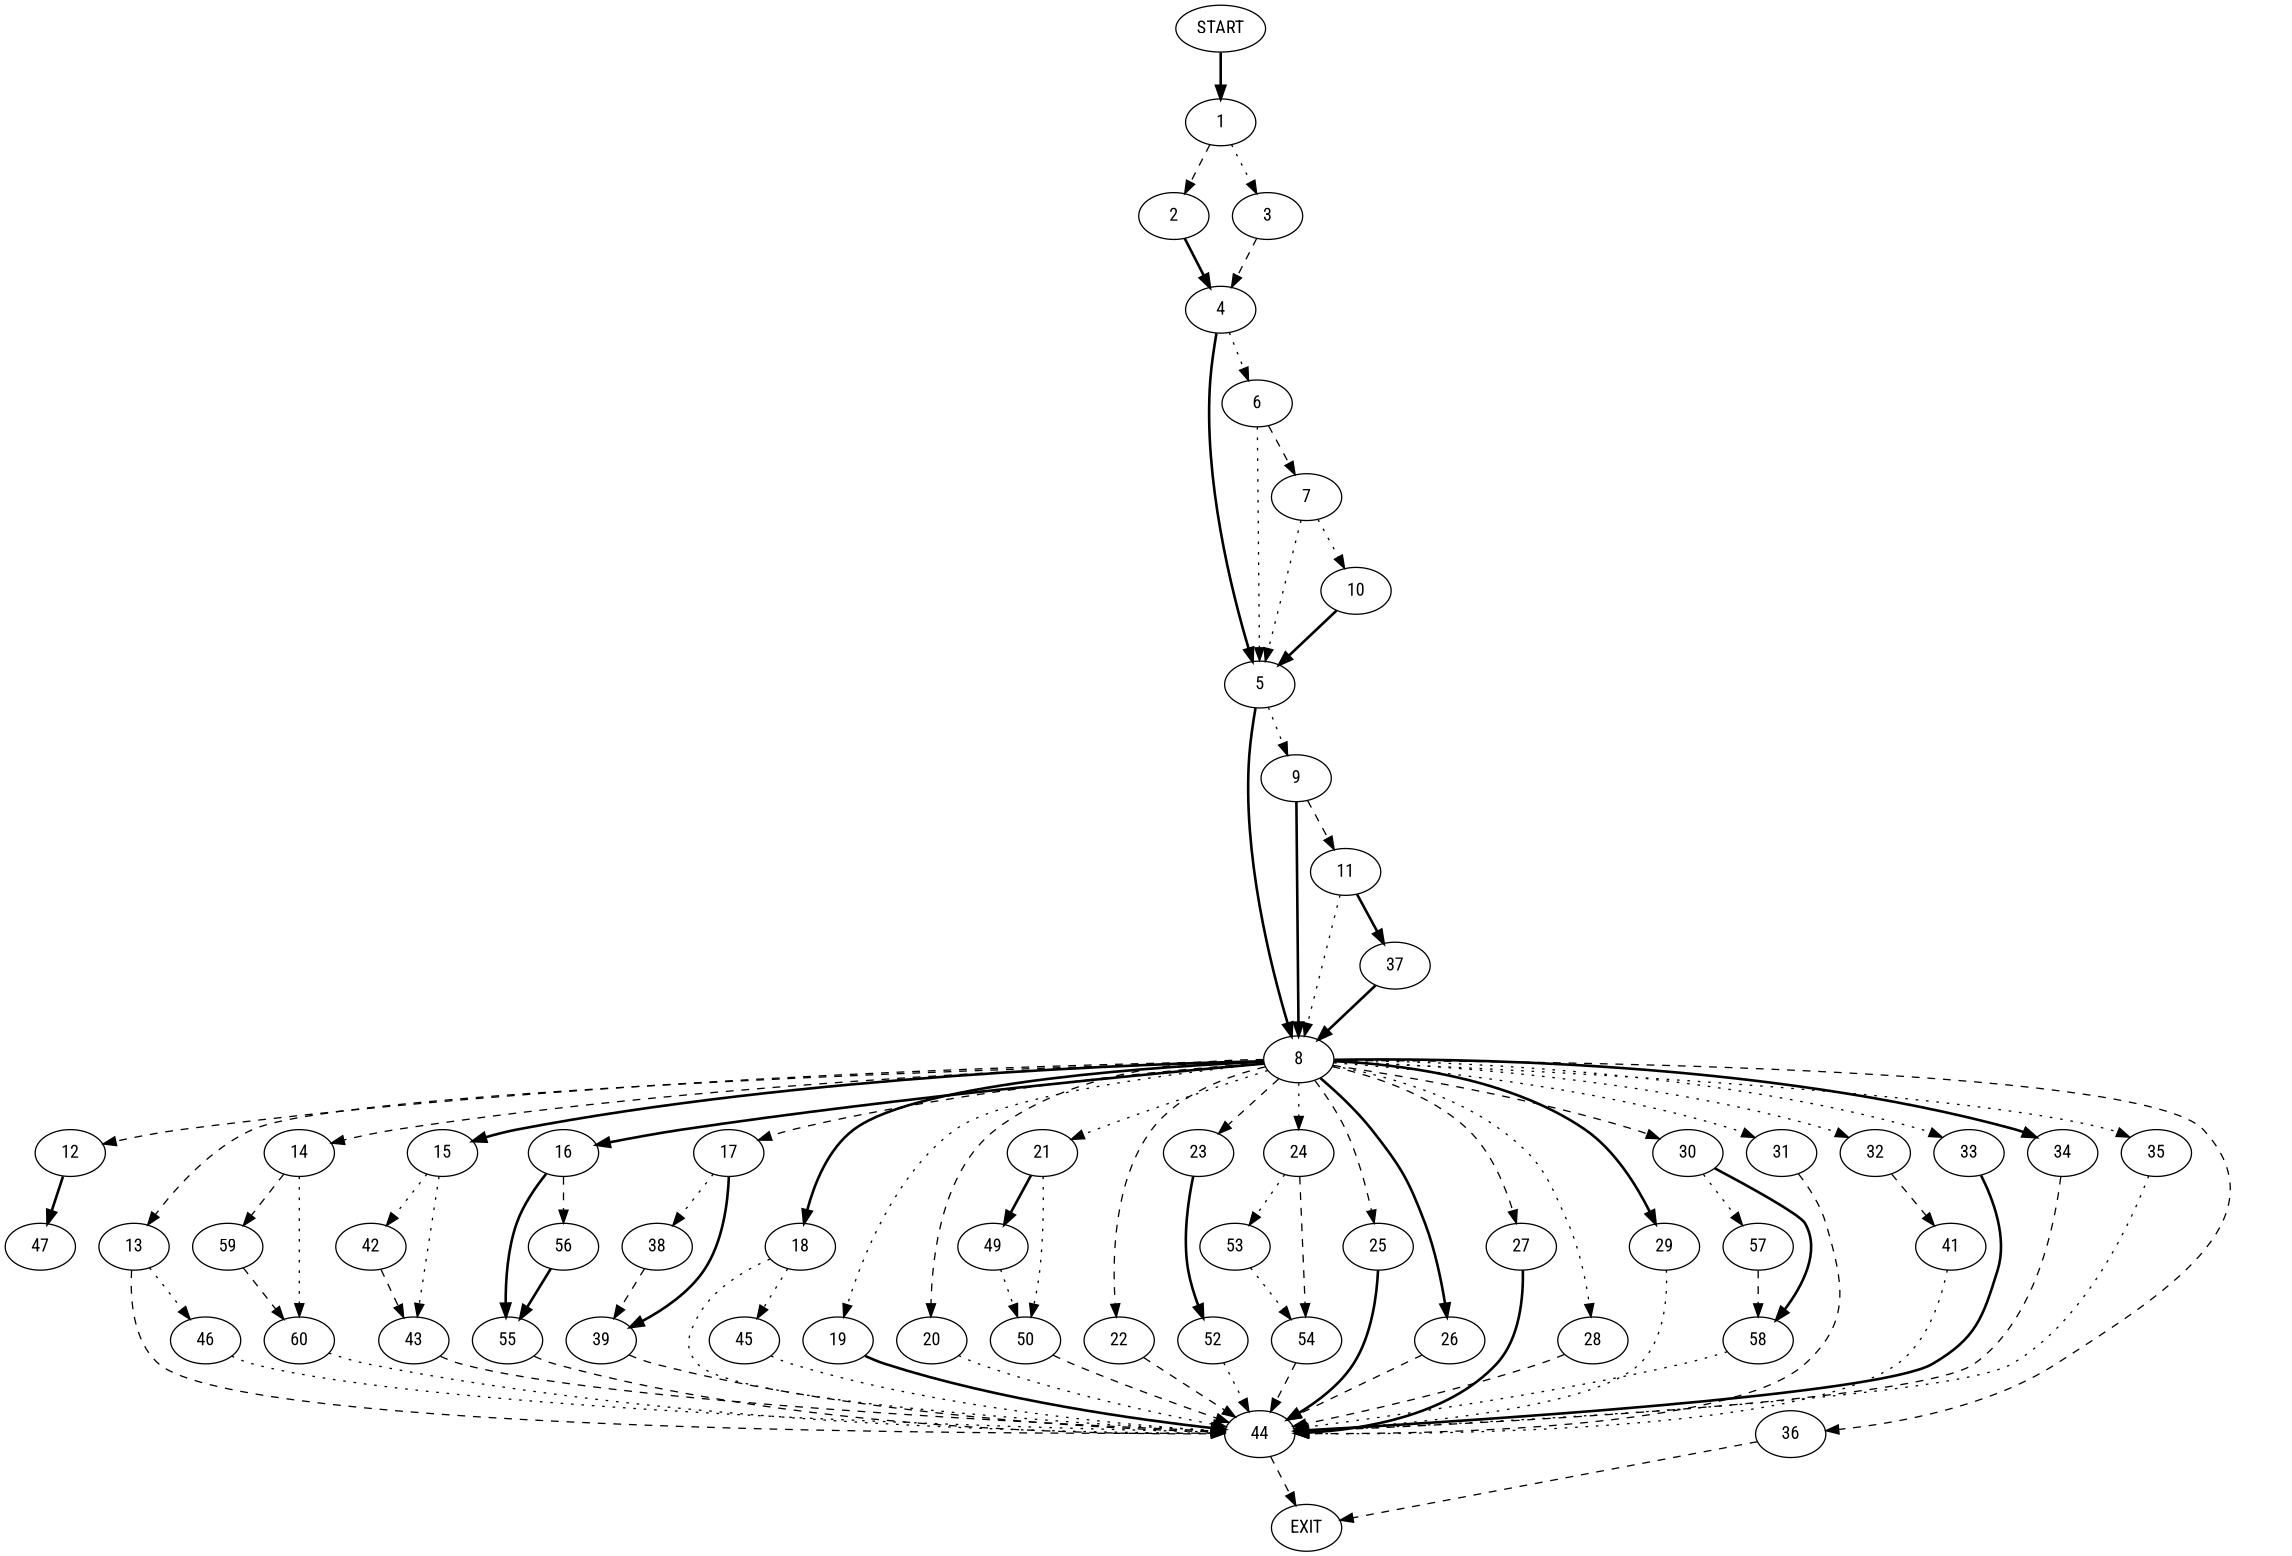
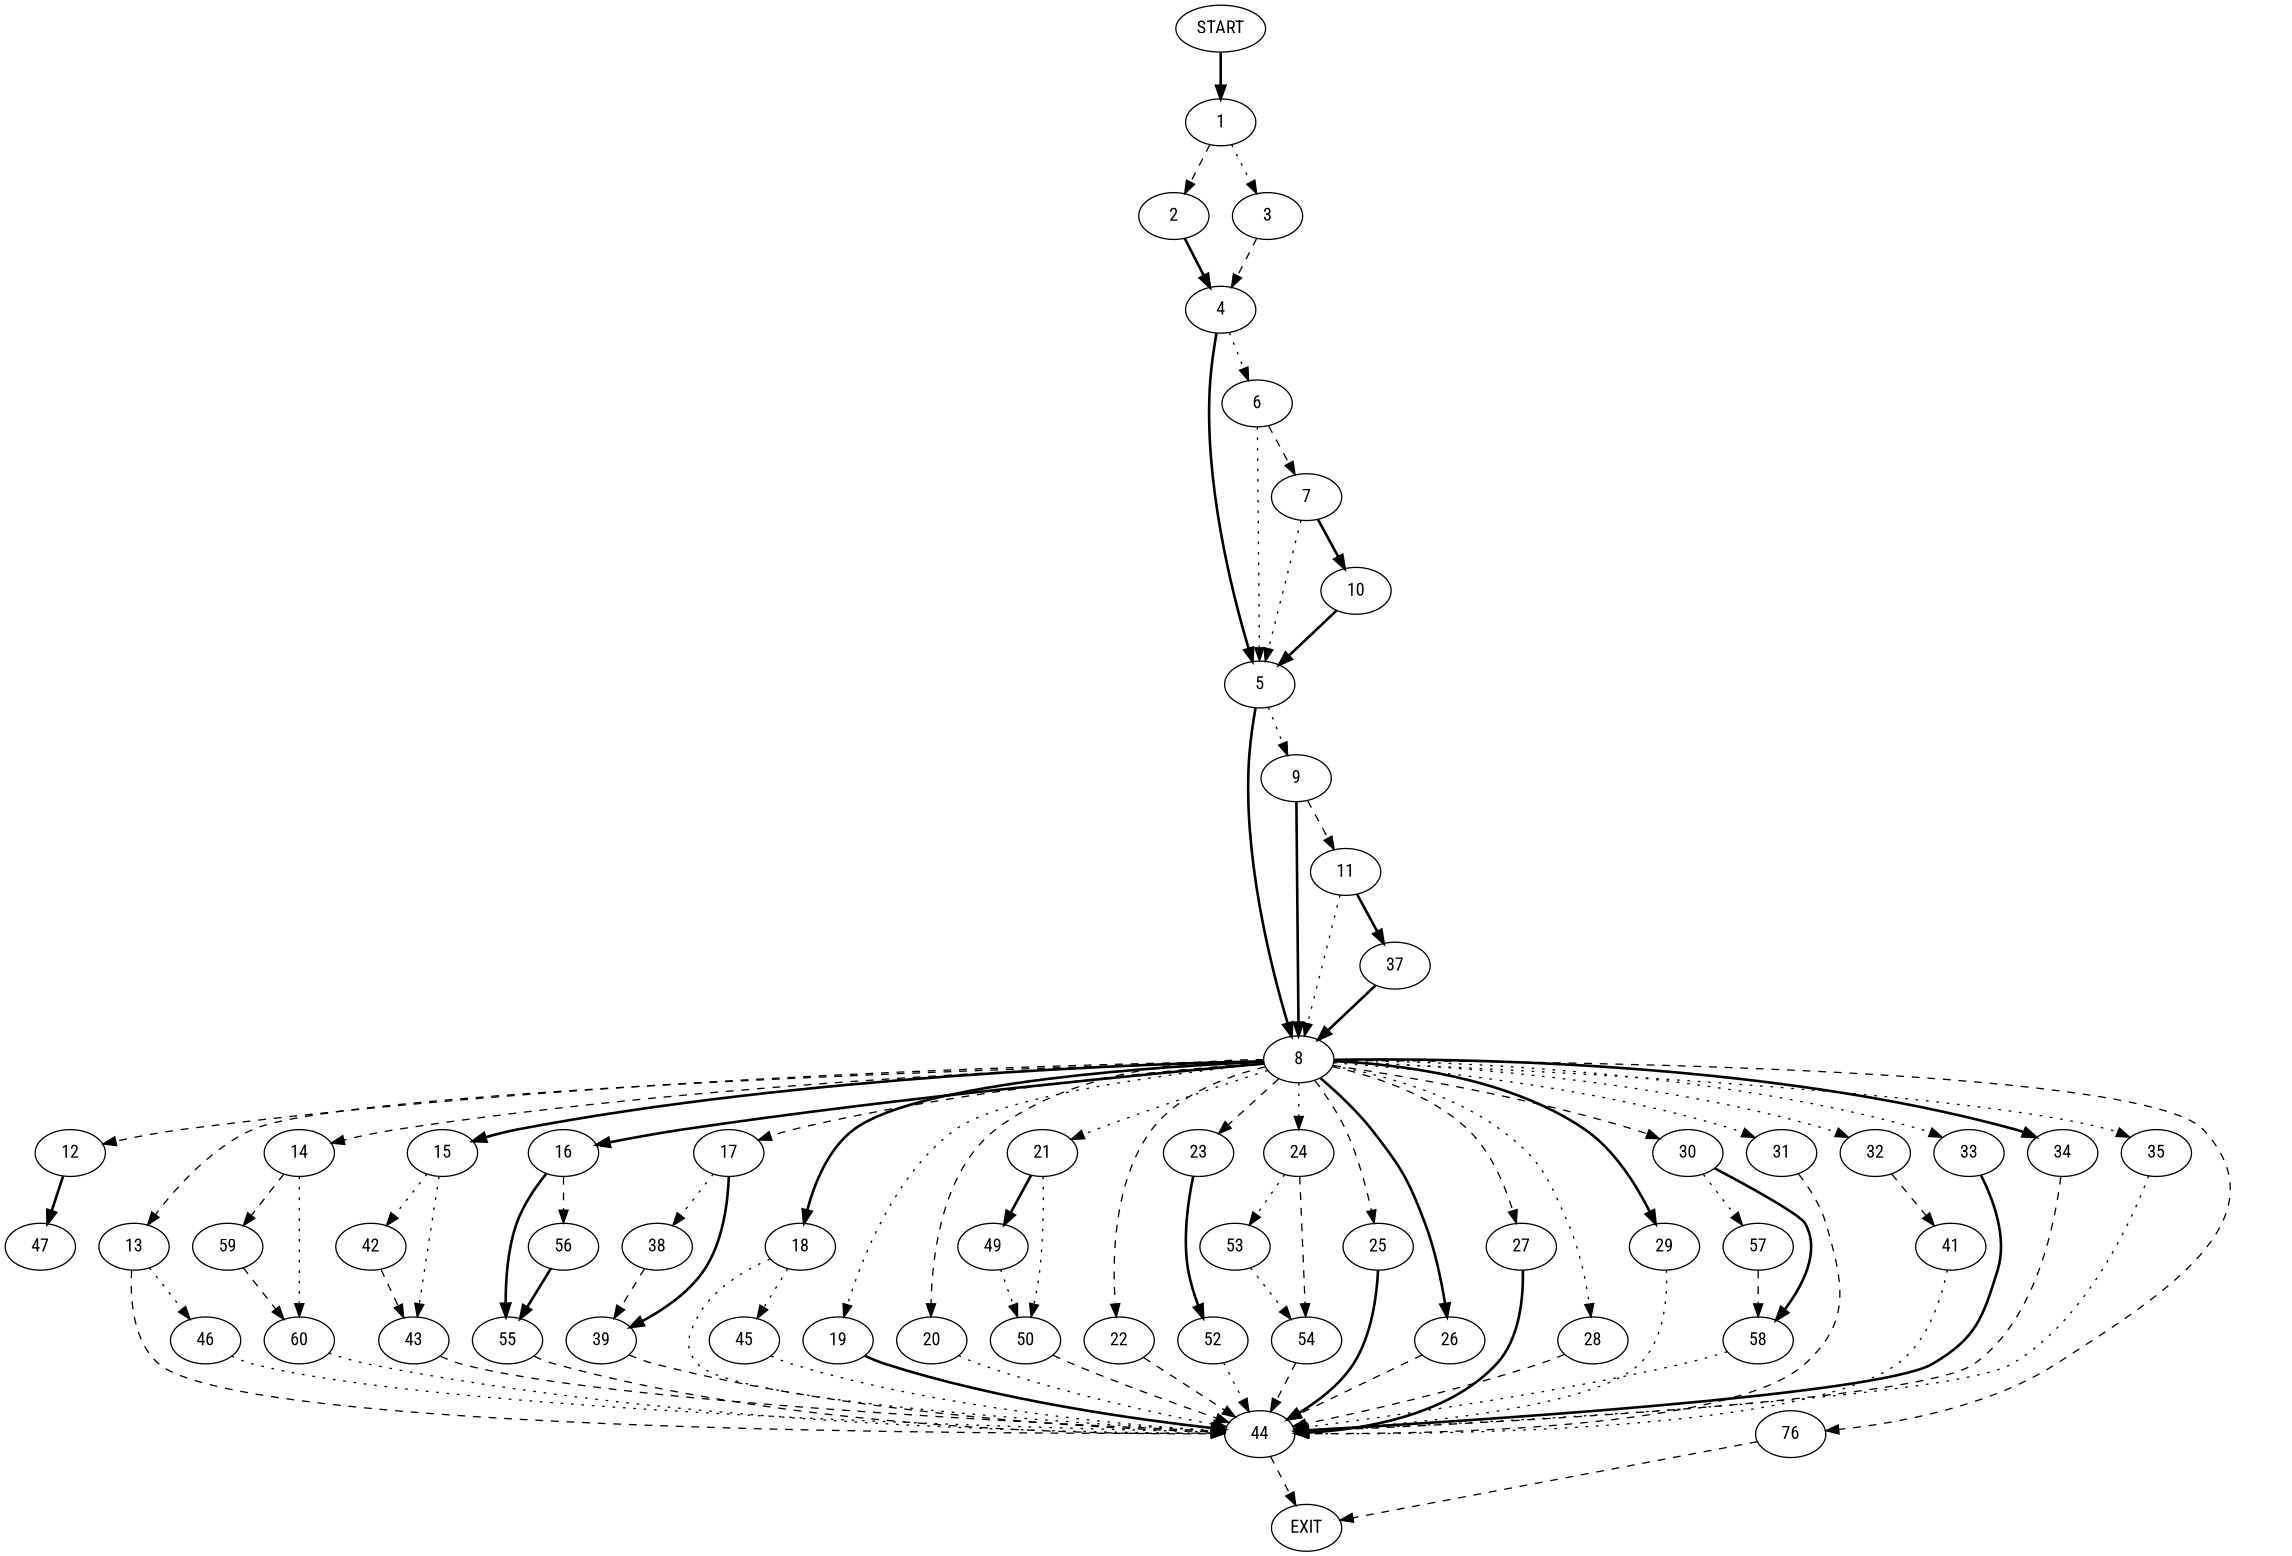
(1328, 538) -> (1328, 538)
(1791, 1434) -> (1791, 1434)
